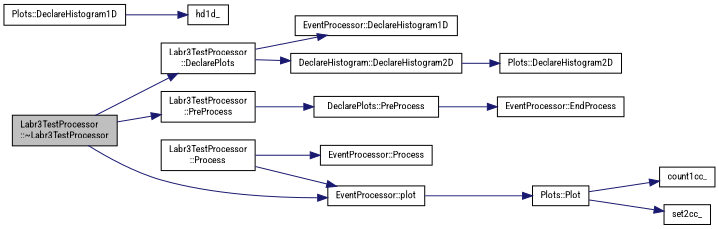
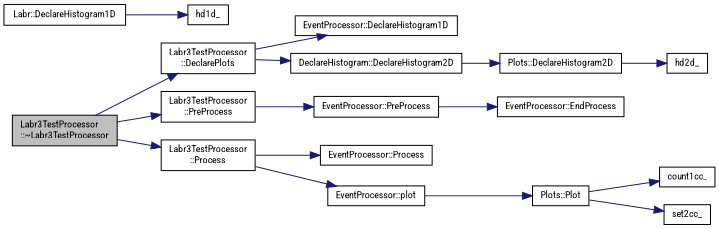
(65, 15) -> (65, 15)
none -> (687, 63)
(376, 107) -> (376, 107)
(199, 188) -> (134, 142)
